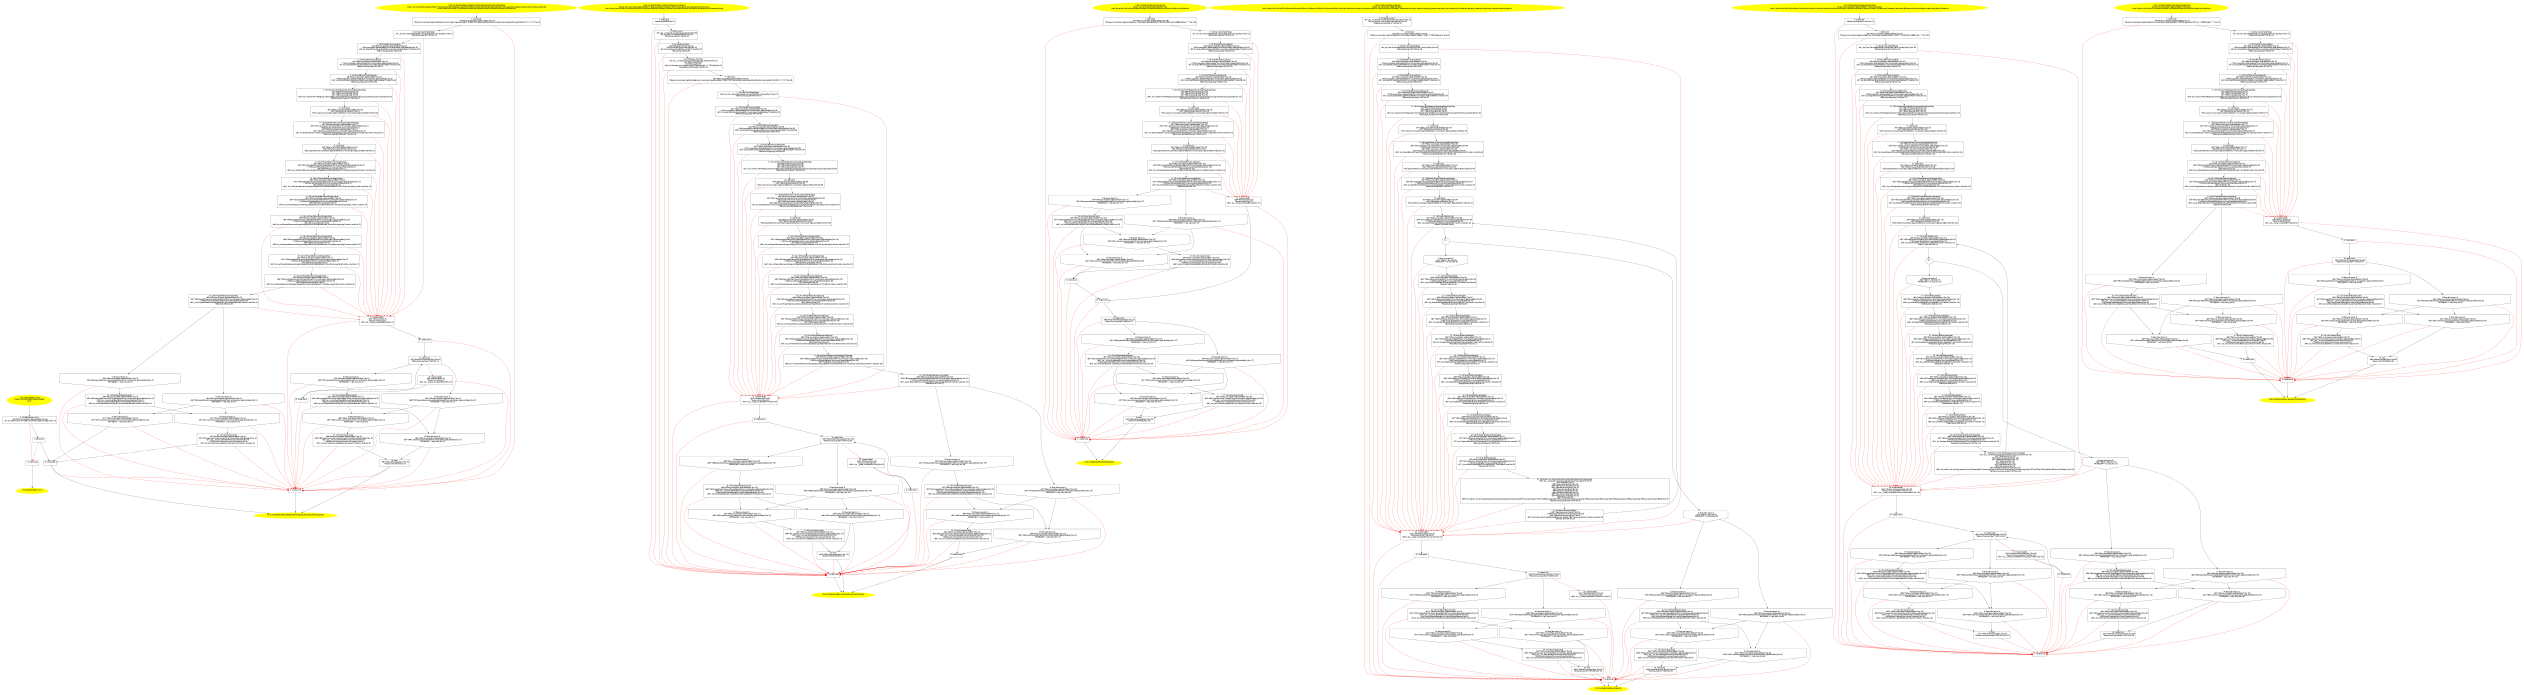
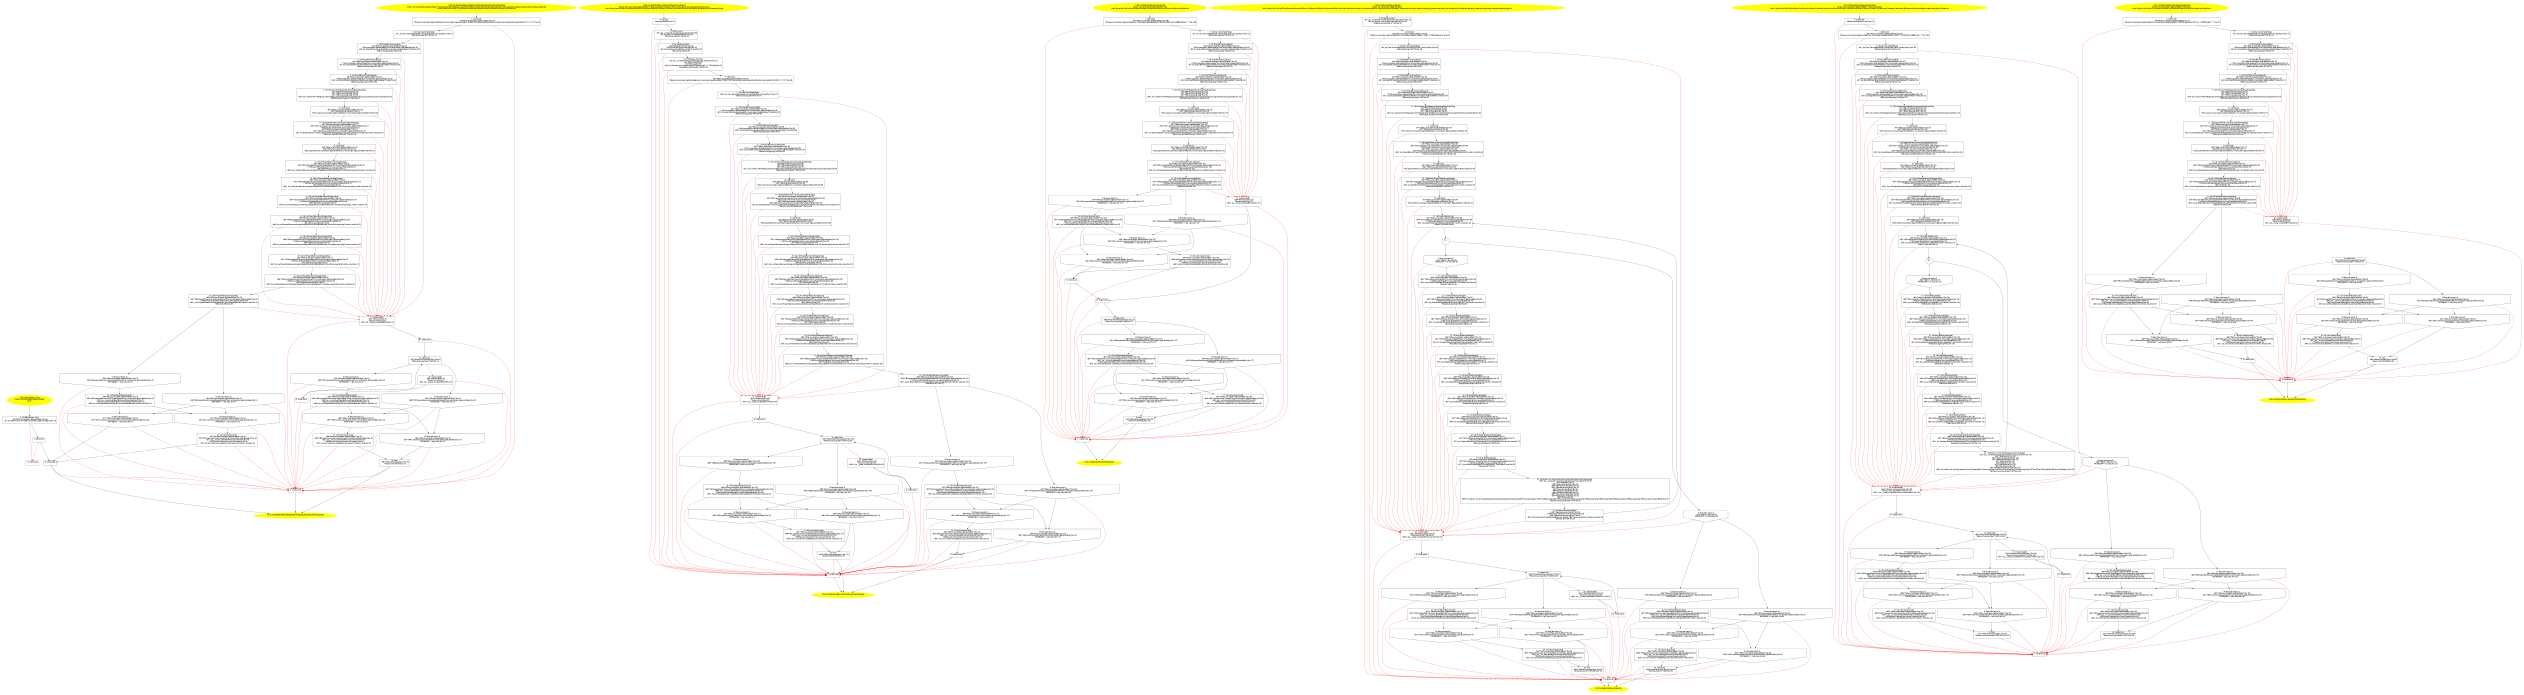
(664, 22) -> (664, 22)
(2349, 241) -> none
(32, 491) -> none
none -> (1618, 615)
